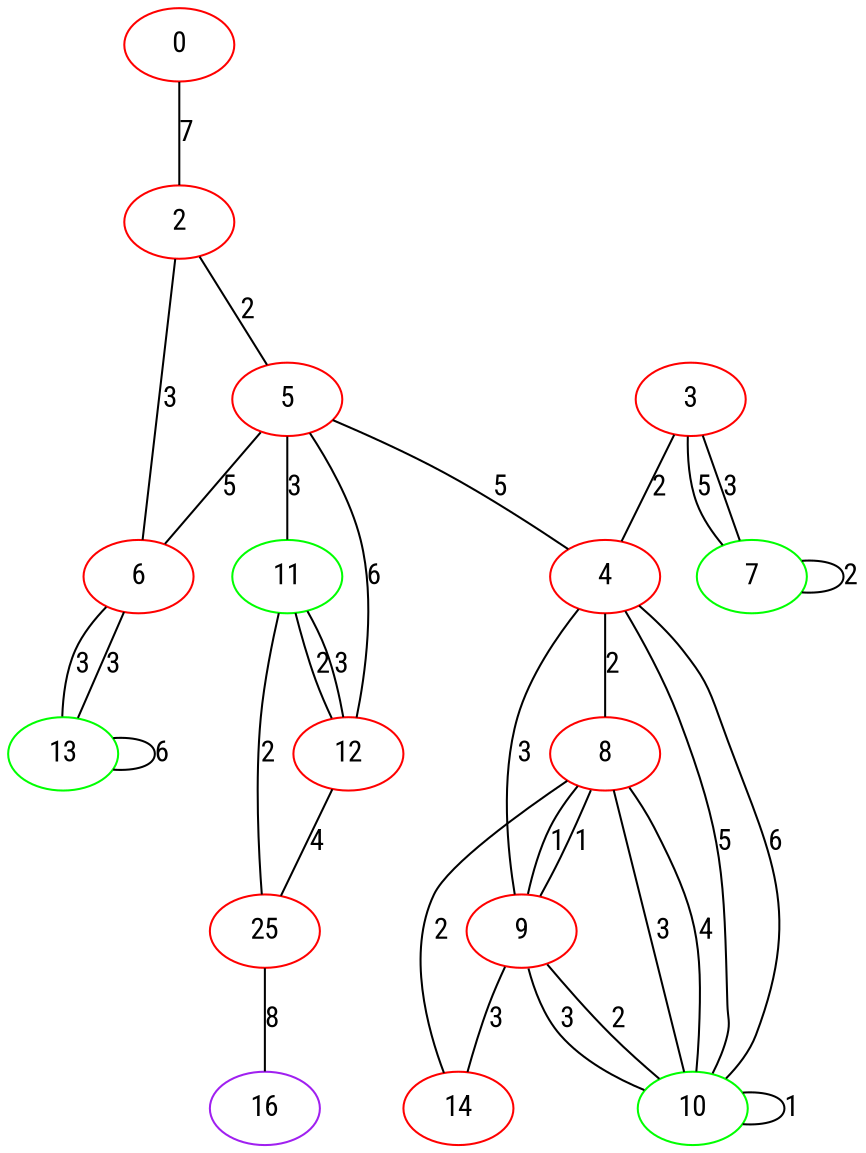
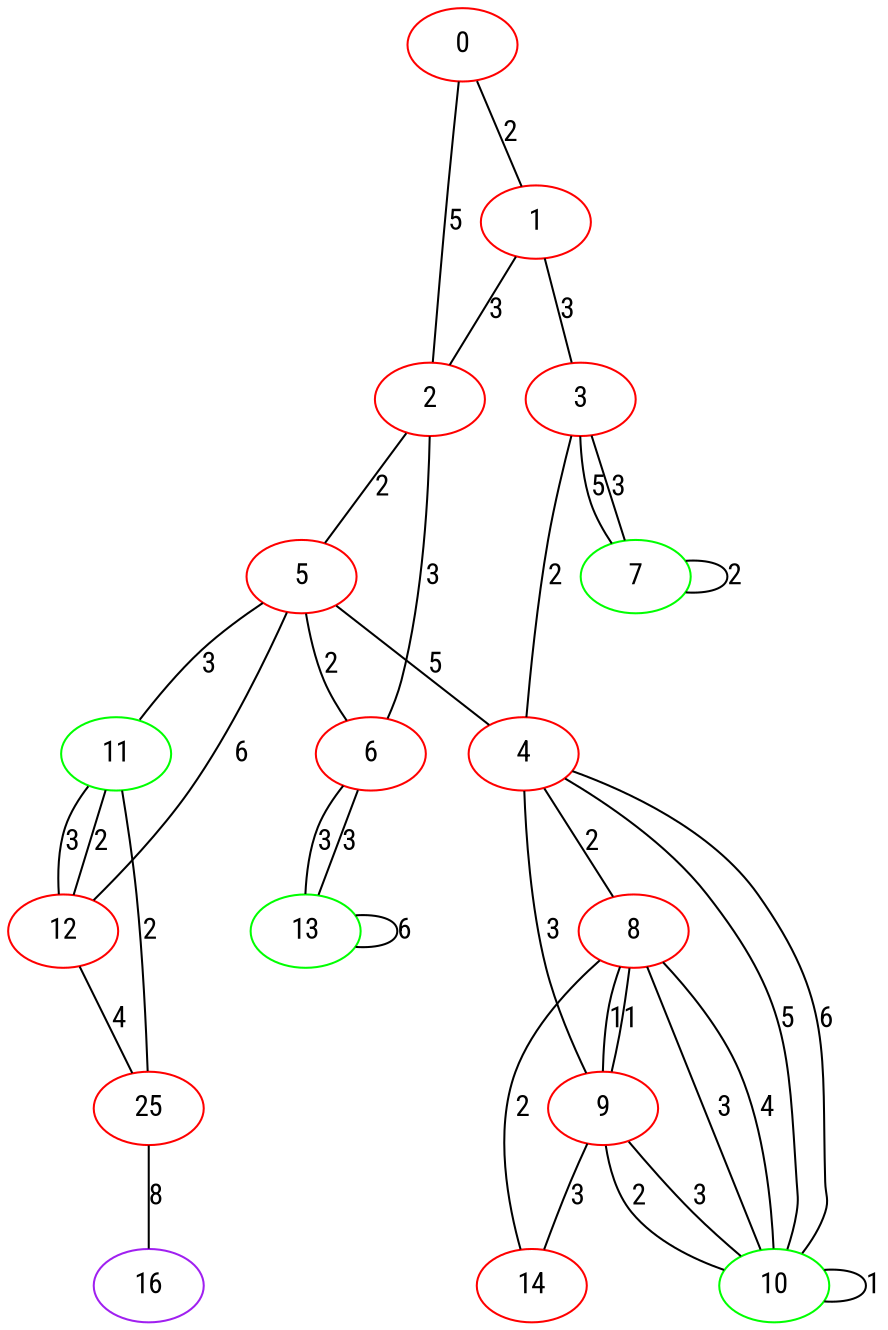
(186, 133) -> (455, 222)
none -> (536, 222)
(229, 488) -> (331, 665)
